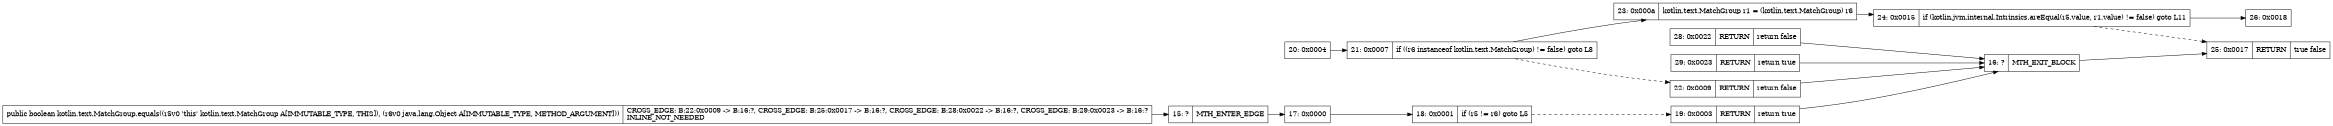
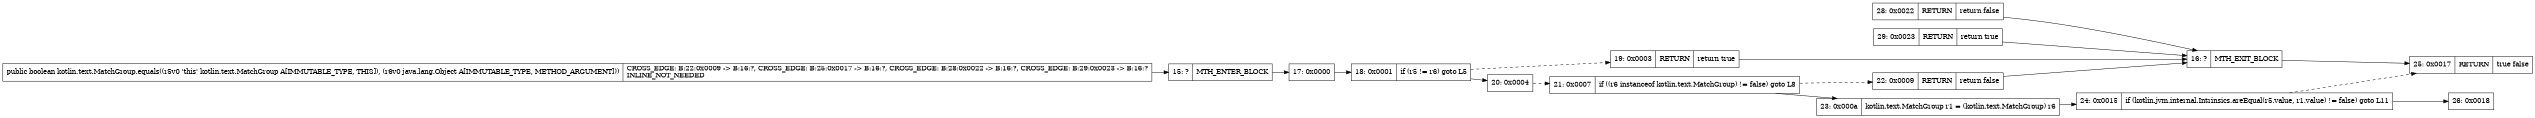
(1336, 50) -> (1539, 83)
none -> (1477, 79)
(1230, 114) -> (1232, 72)
